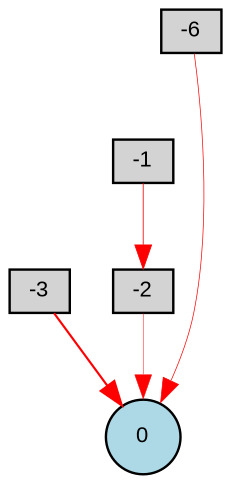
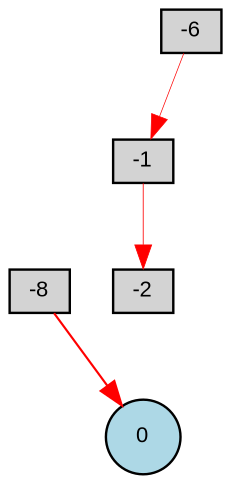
(203, 219) -> (172, 85)
(40, 291) -> (40, 291)
(143, 344) -> none
